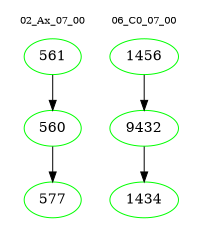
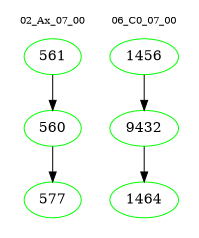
(144, 200) -> (144, 200)
